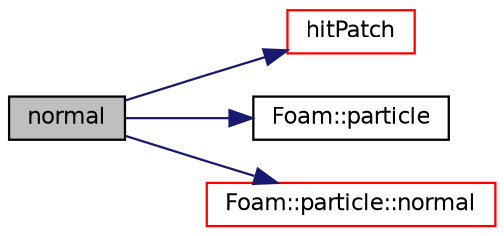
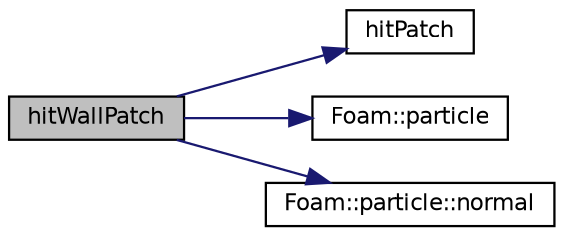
(351, 32) -> (410, 32)
(67, 118) -> (97, 118)
(351, 204) -> (410, 204)
